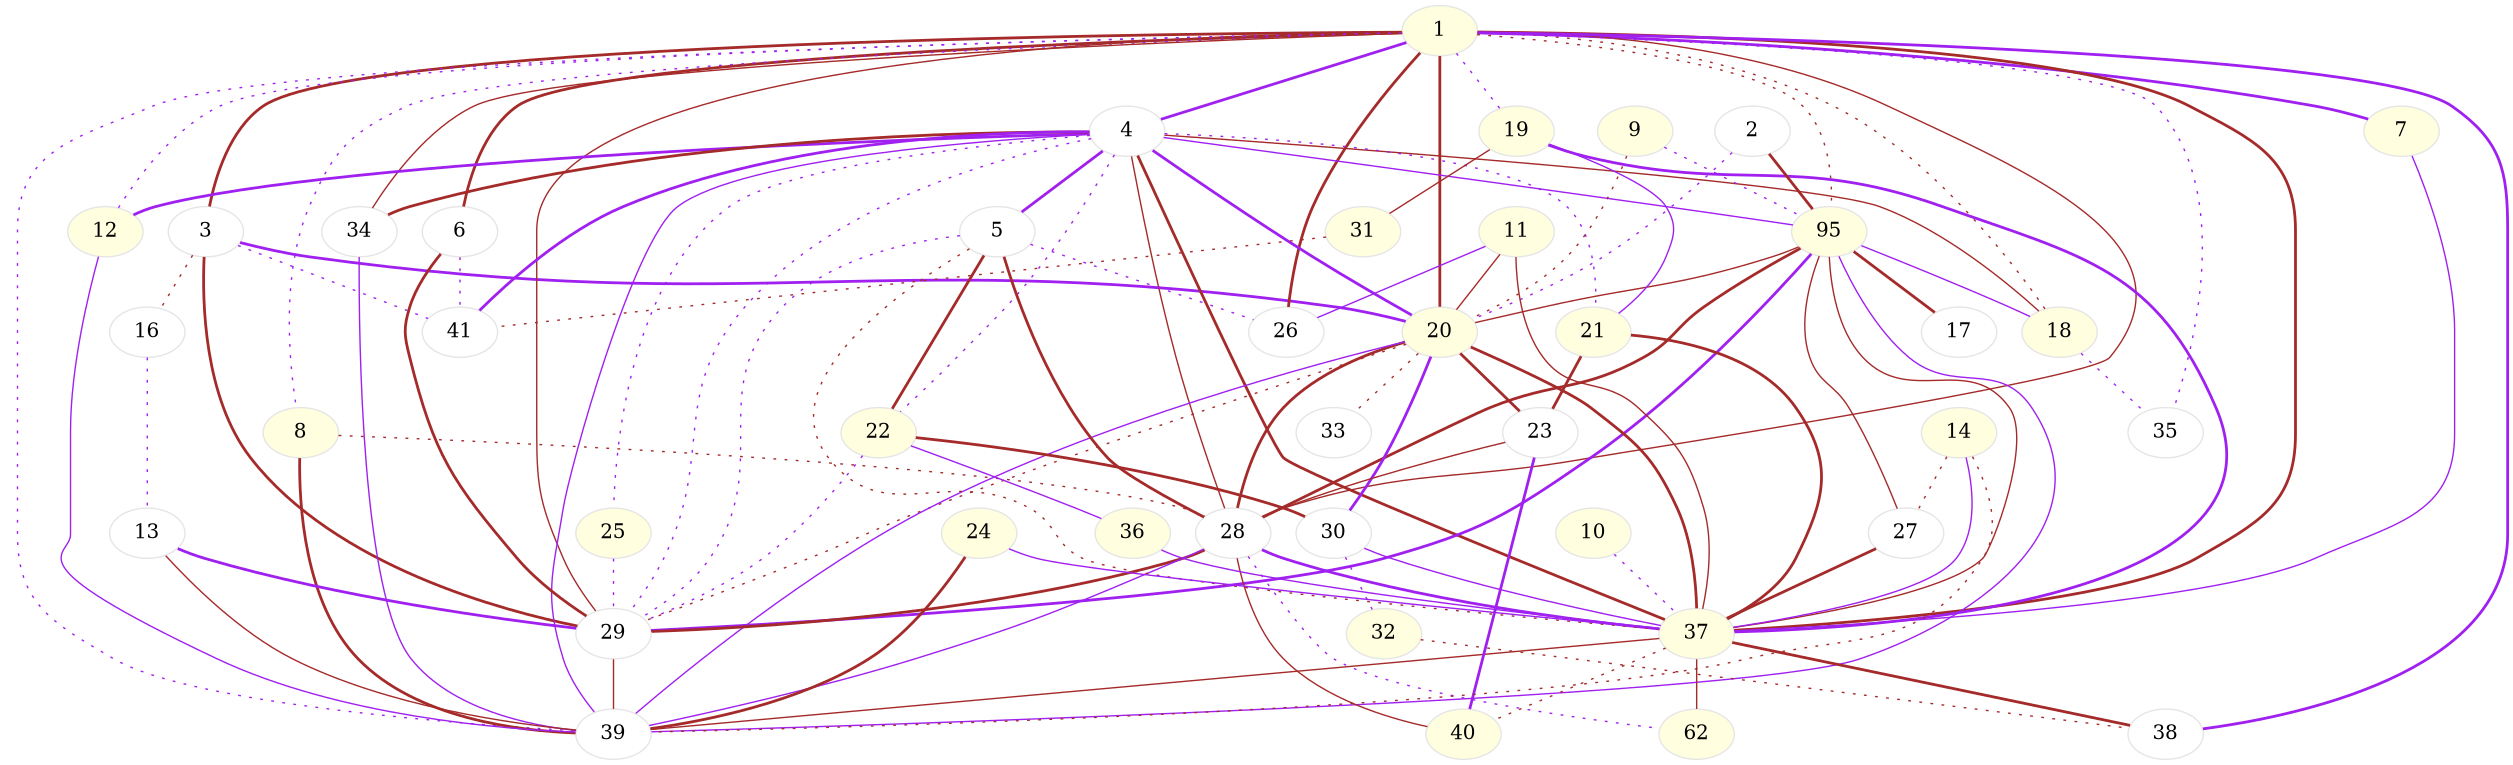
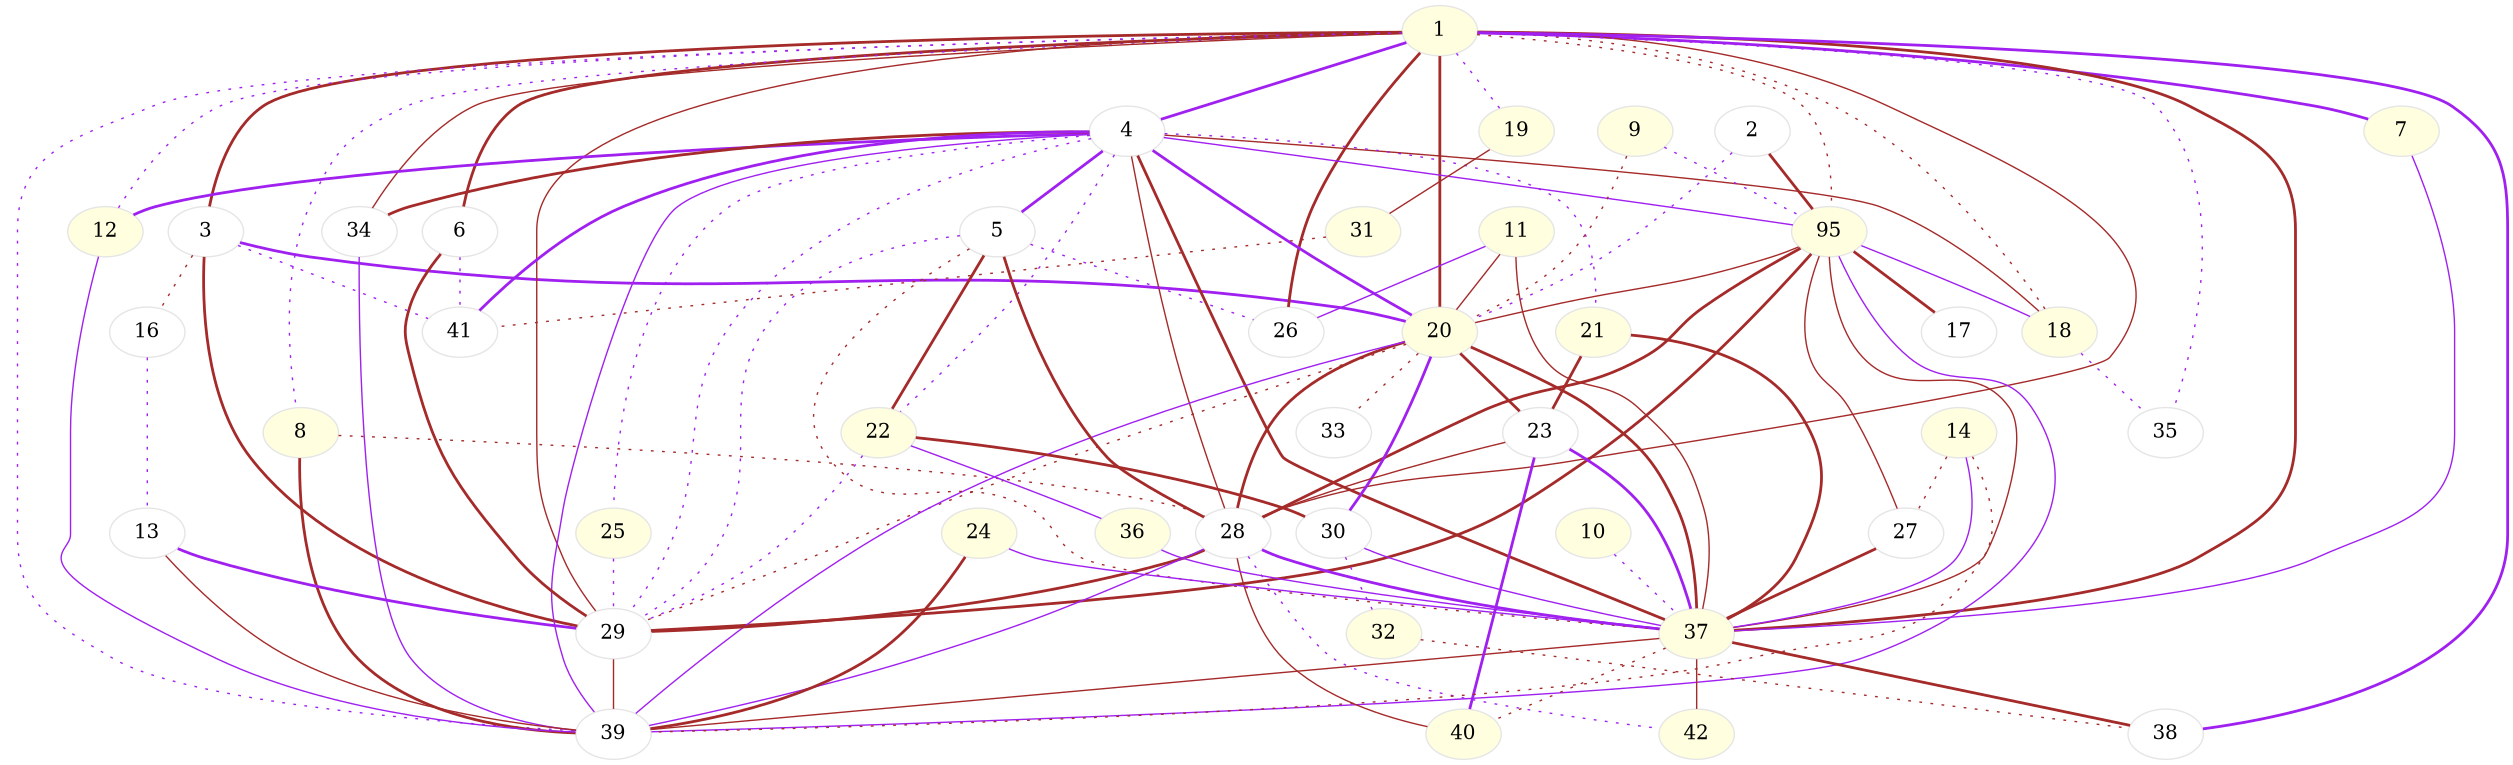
(1655, 195) -> none
(2180, 342) -> (1649, 515)
(1189, 590) -> (1189, 590)
(1697, 734) -> (1697, 734)
